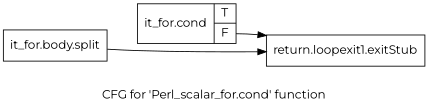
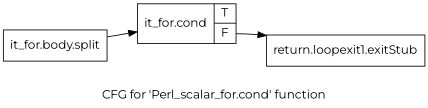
(182, 52) -> (118, 35)
